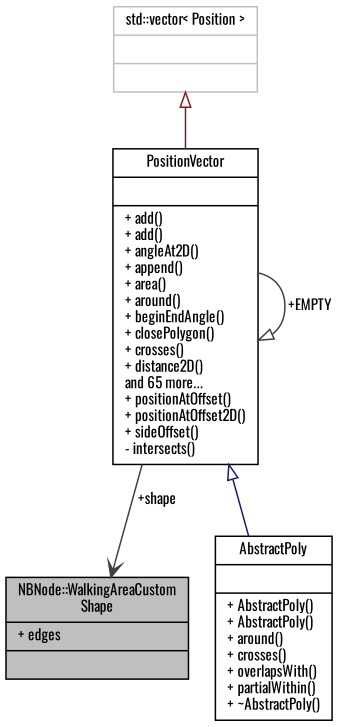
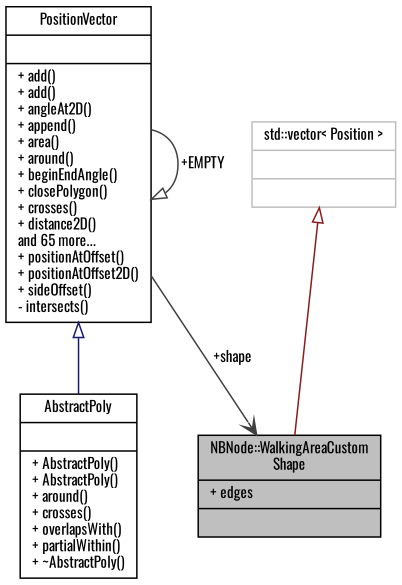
(185, 128) -> (306, 329)
